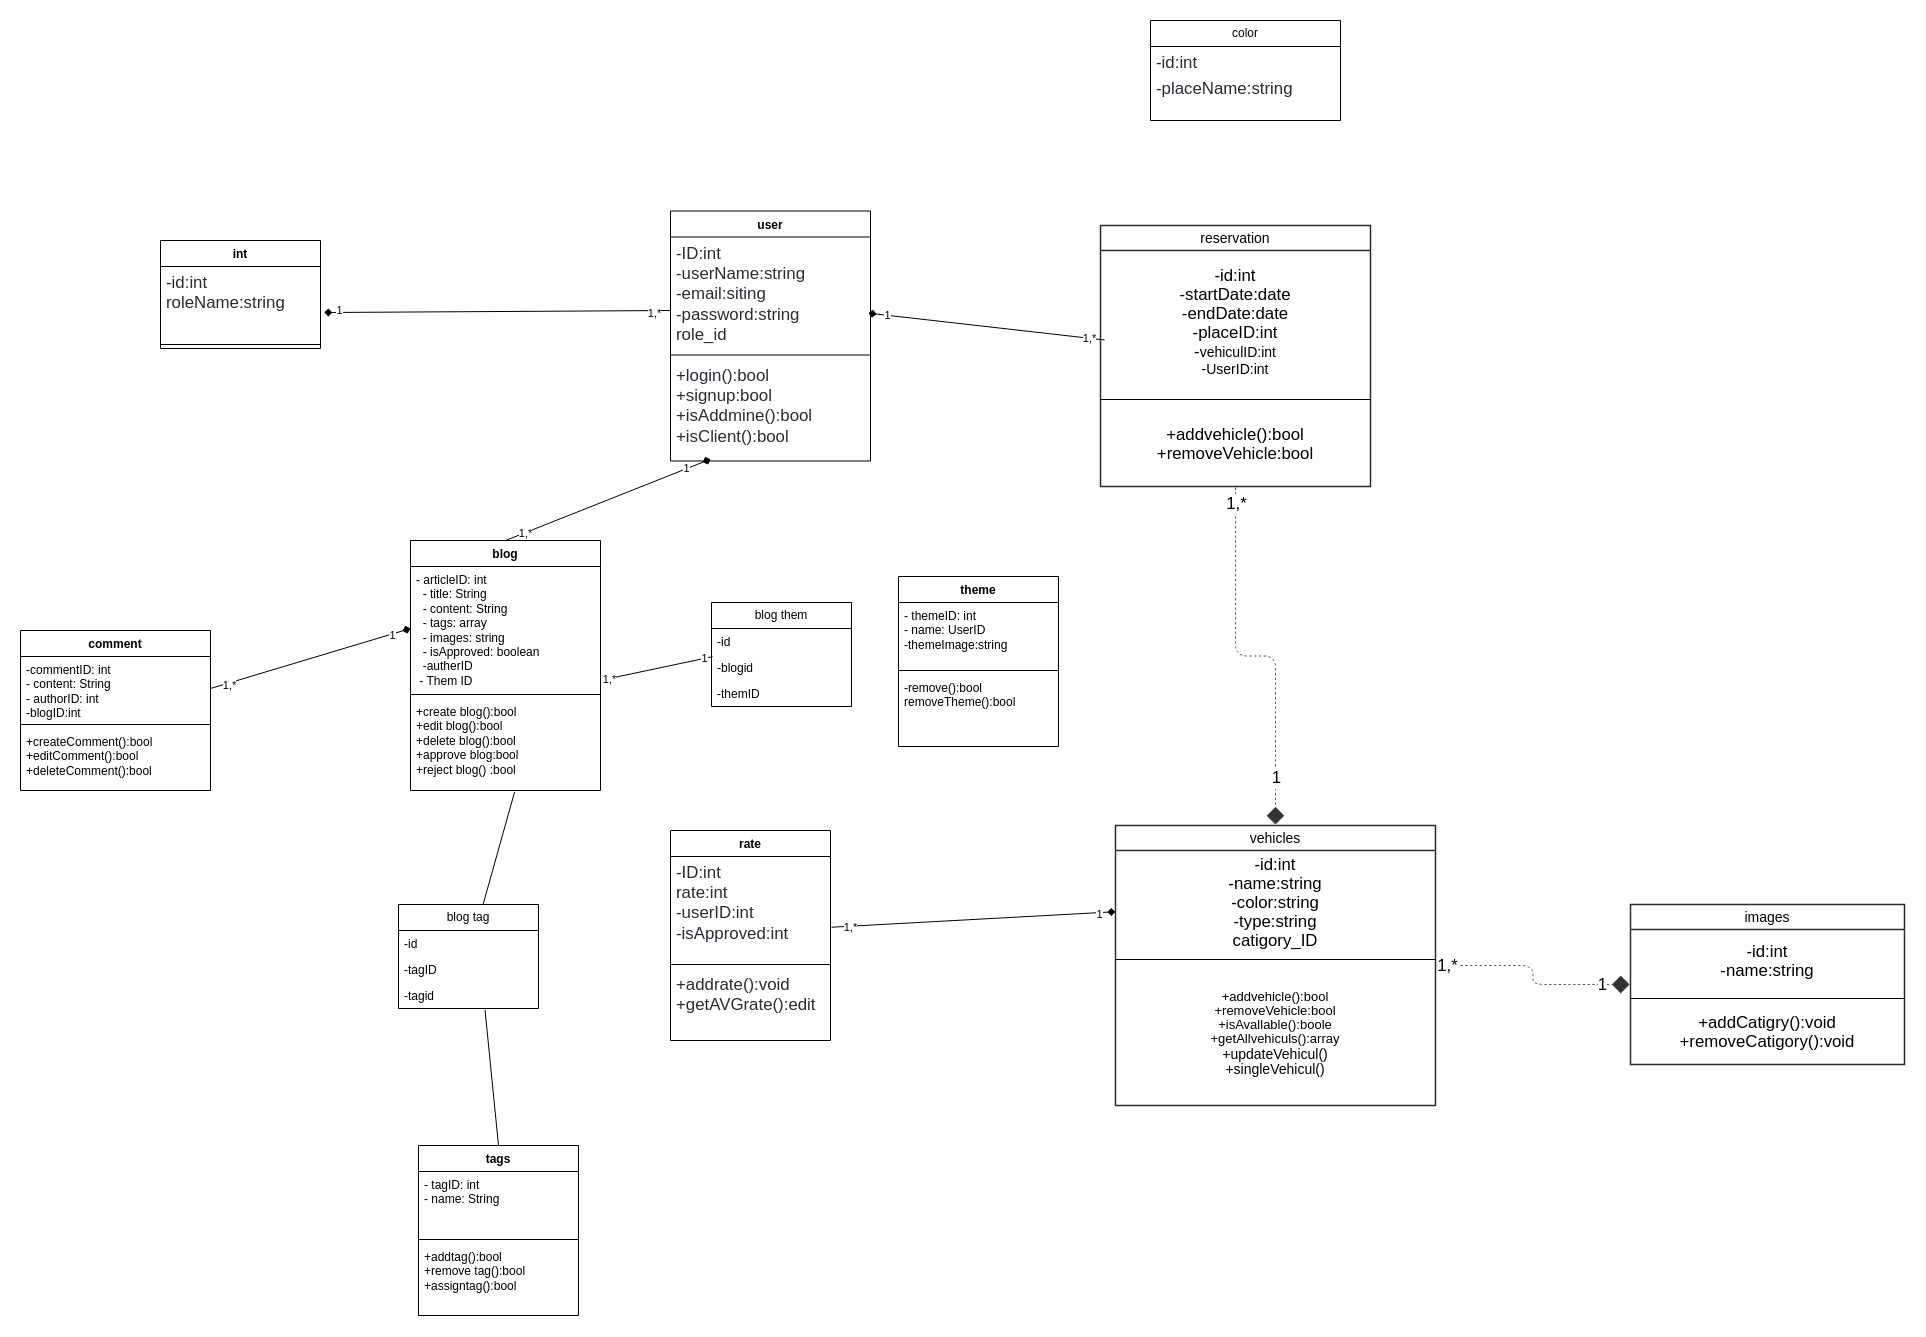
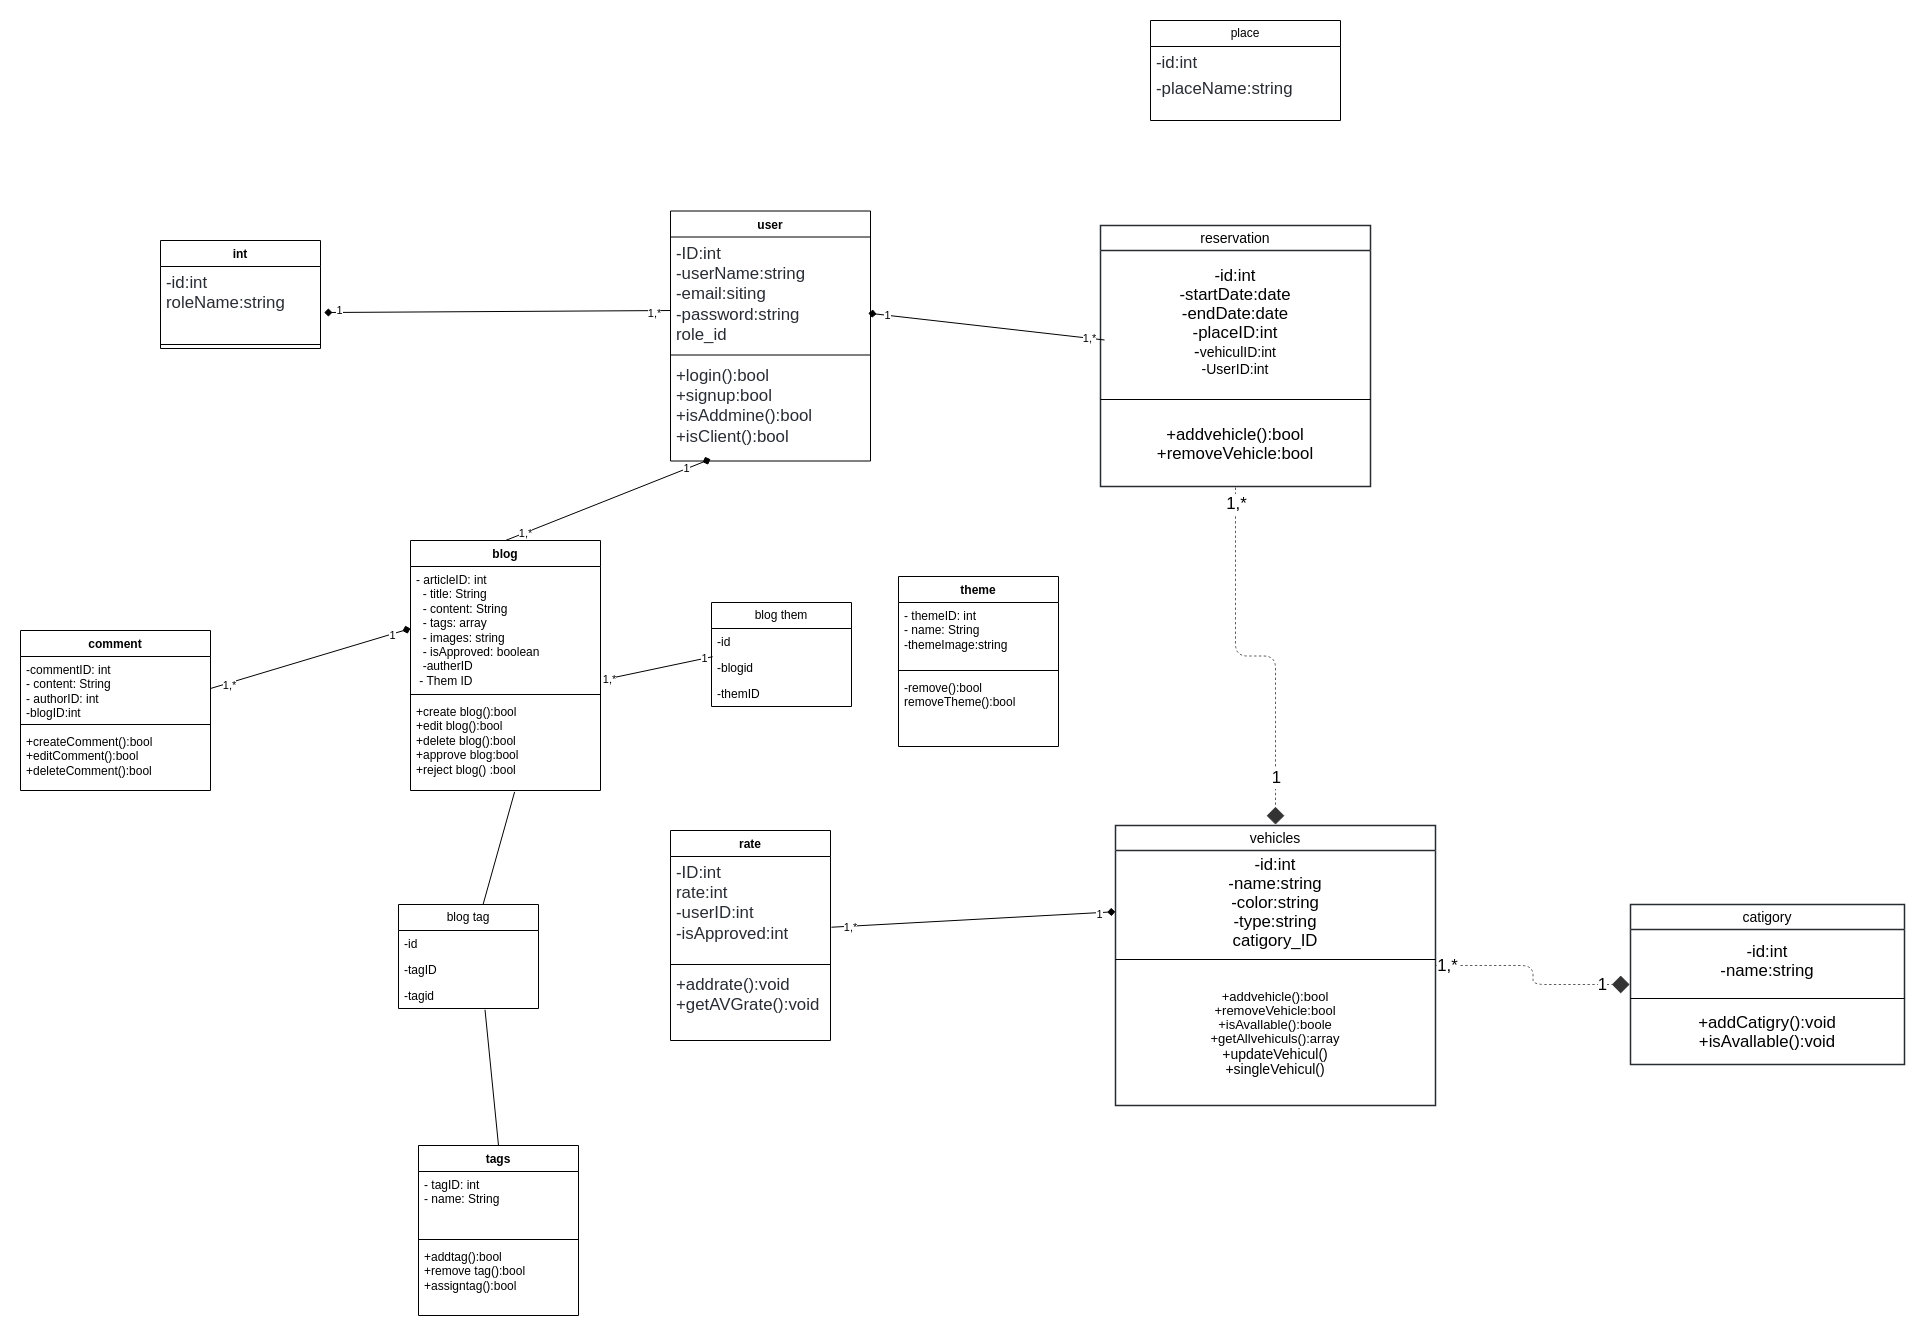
(1246, 34) -> (1246, 34)
(962, 631) -> (962, 631)
(1768, 918) -> (1768, 918)
(734, 990) -> (734, 990)
(1712, 1034) -> (1697, 1034)
